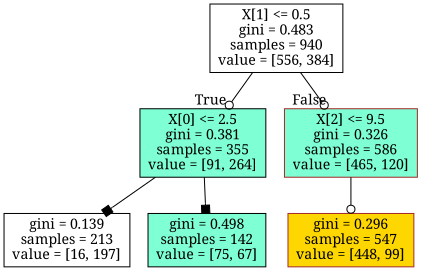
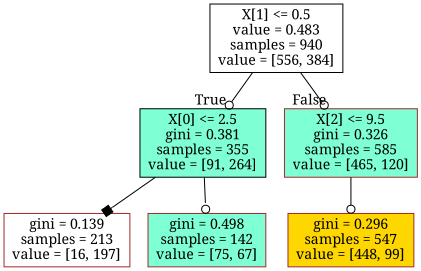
(276, 38) -> (276, 38)
(351, 143) -> (351, 143)
(205, 190) -> (205, 190)
(67, 240) -> (67, 240)
(207, 240) -> (207, 240)
